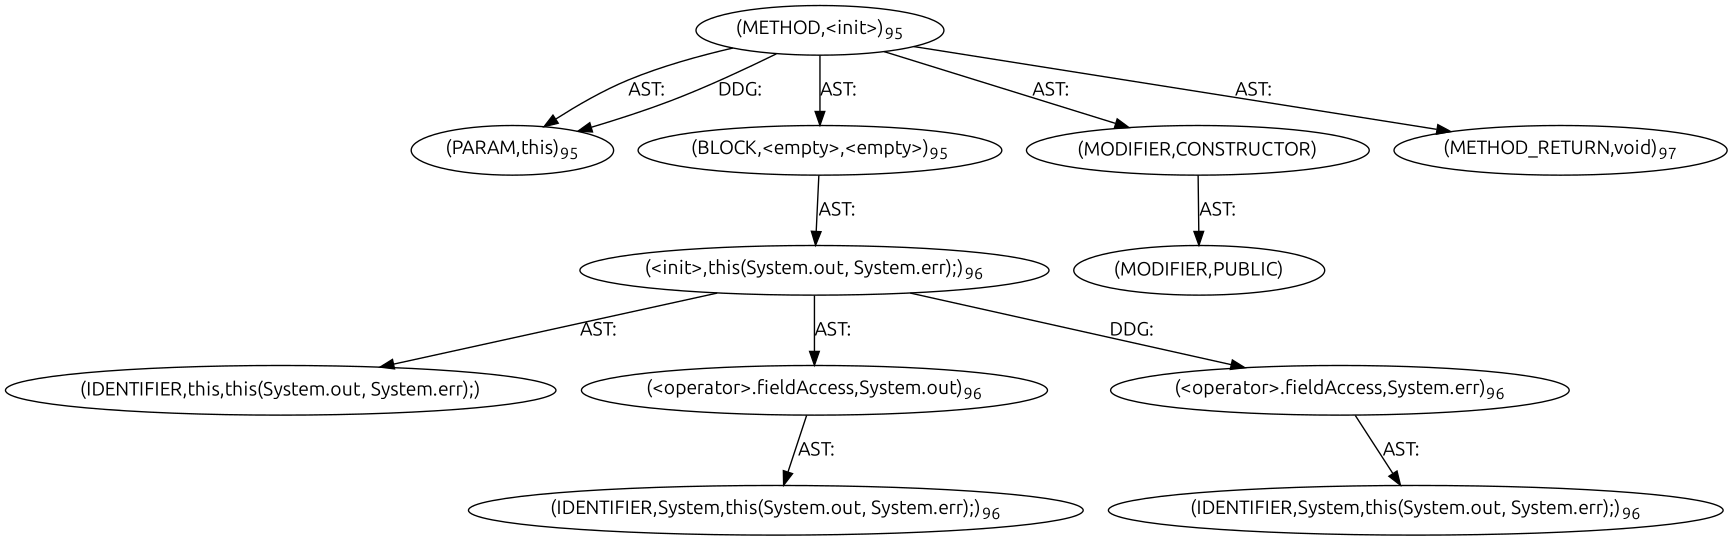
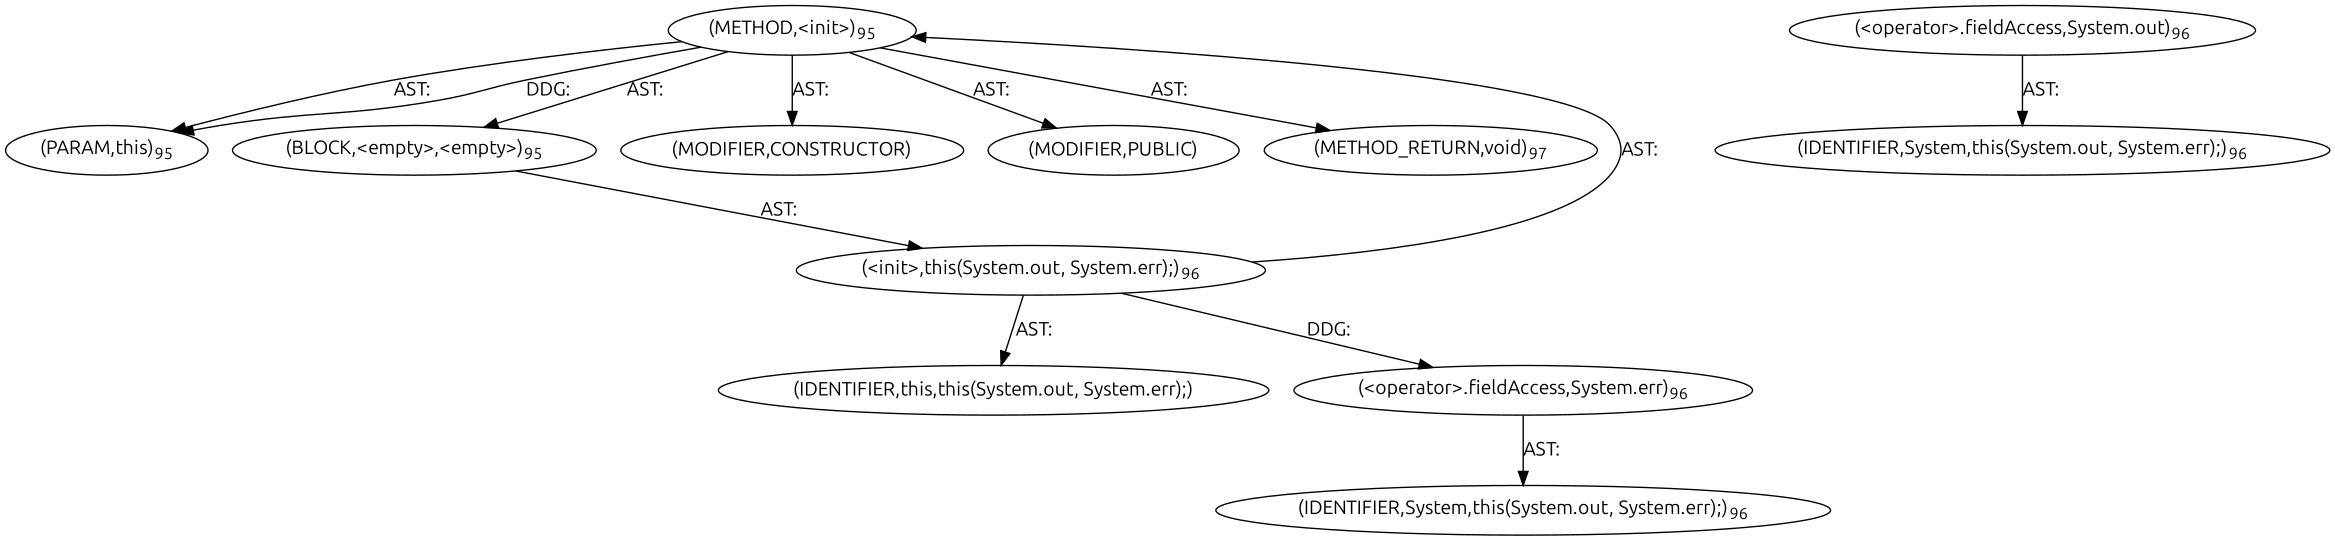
(1198, 203) -> (946, 88)
(814, 323) -> (1485, 87)
